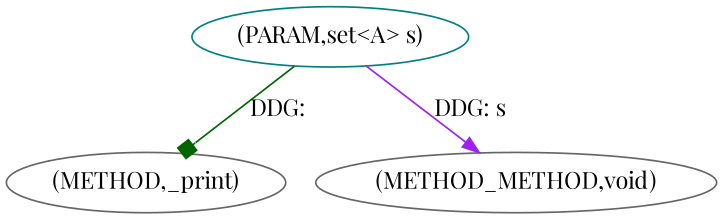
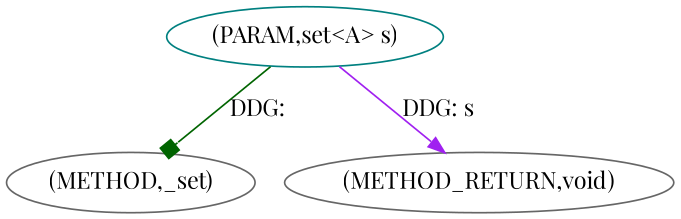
(146, 183) -> (131, 183)
(516, 183) -> (479, 183)
